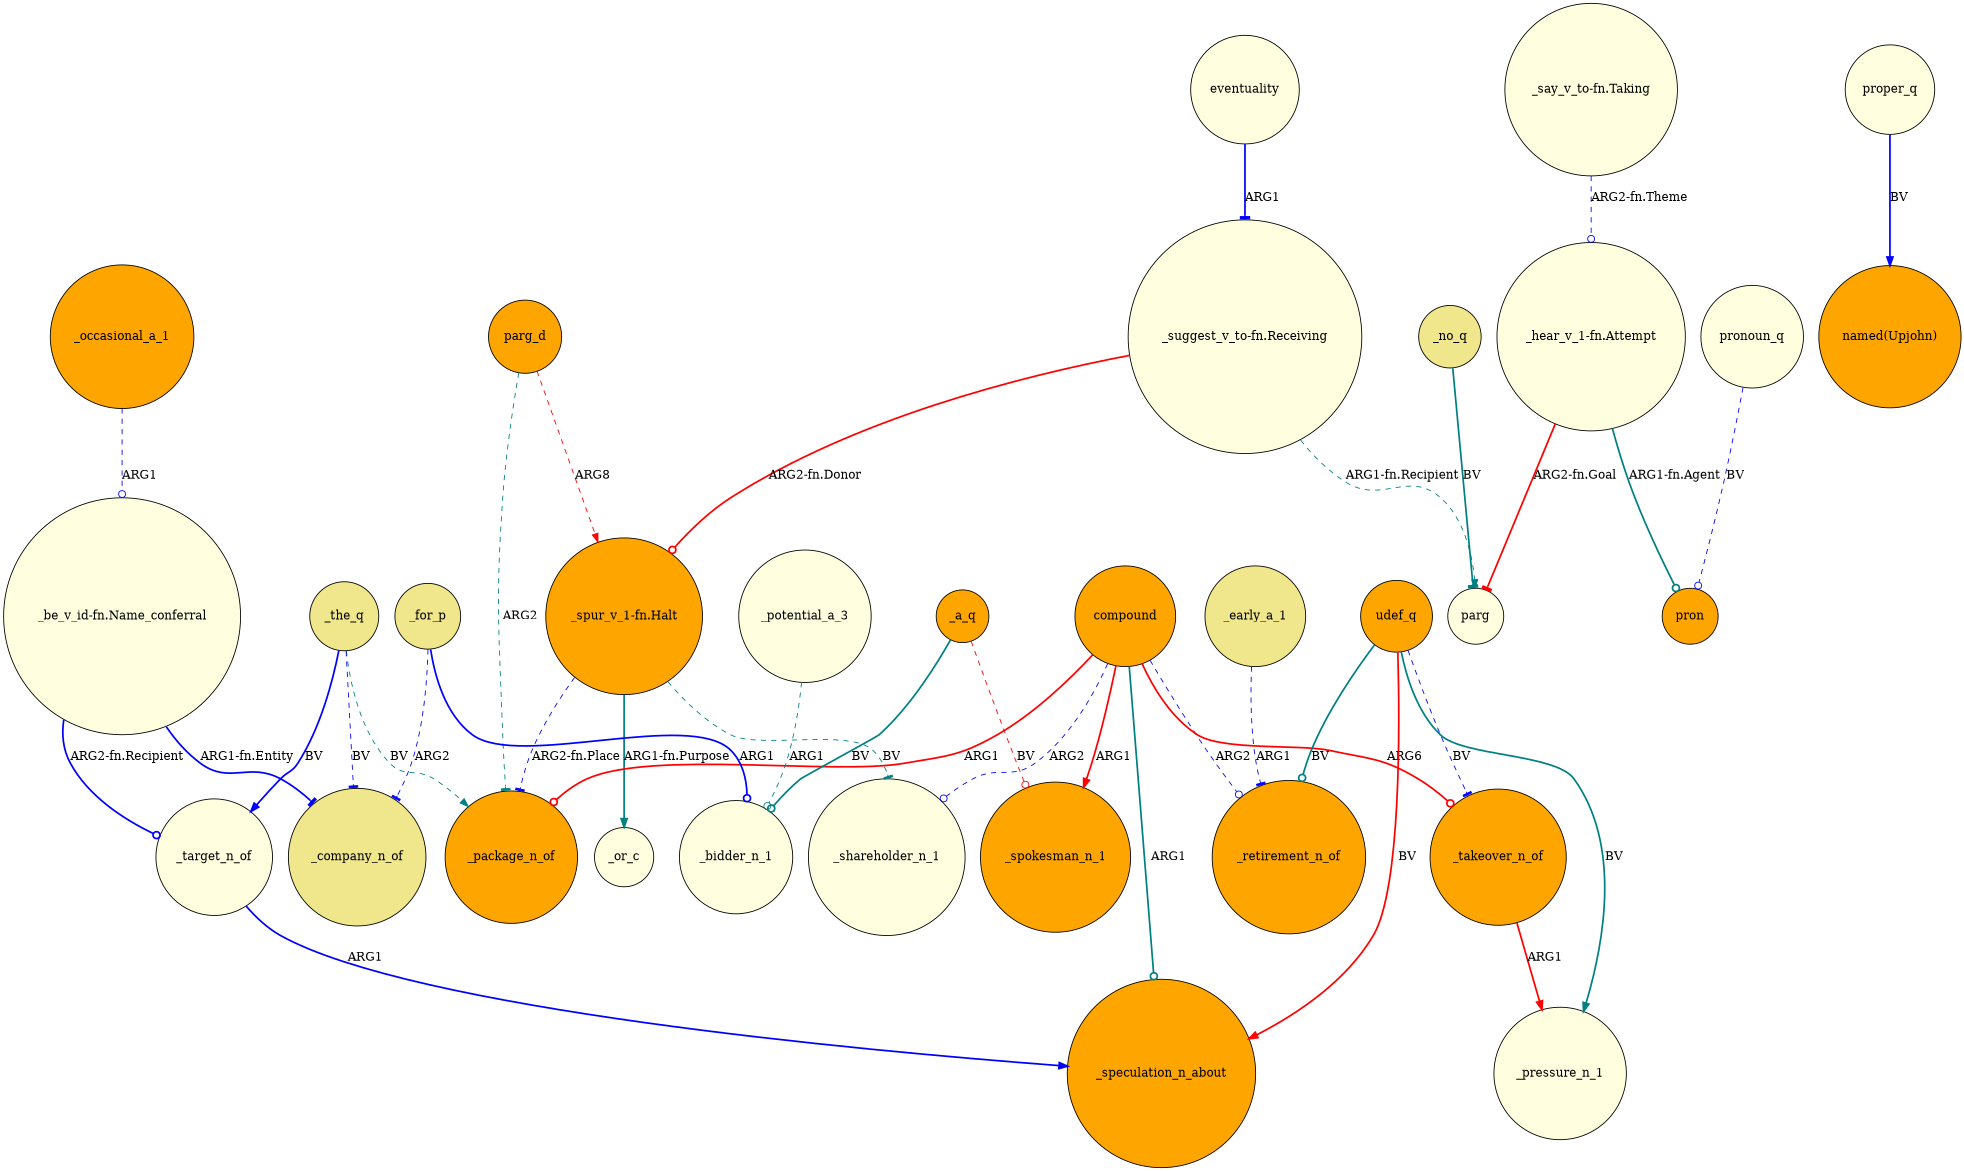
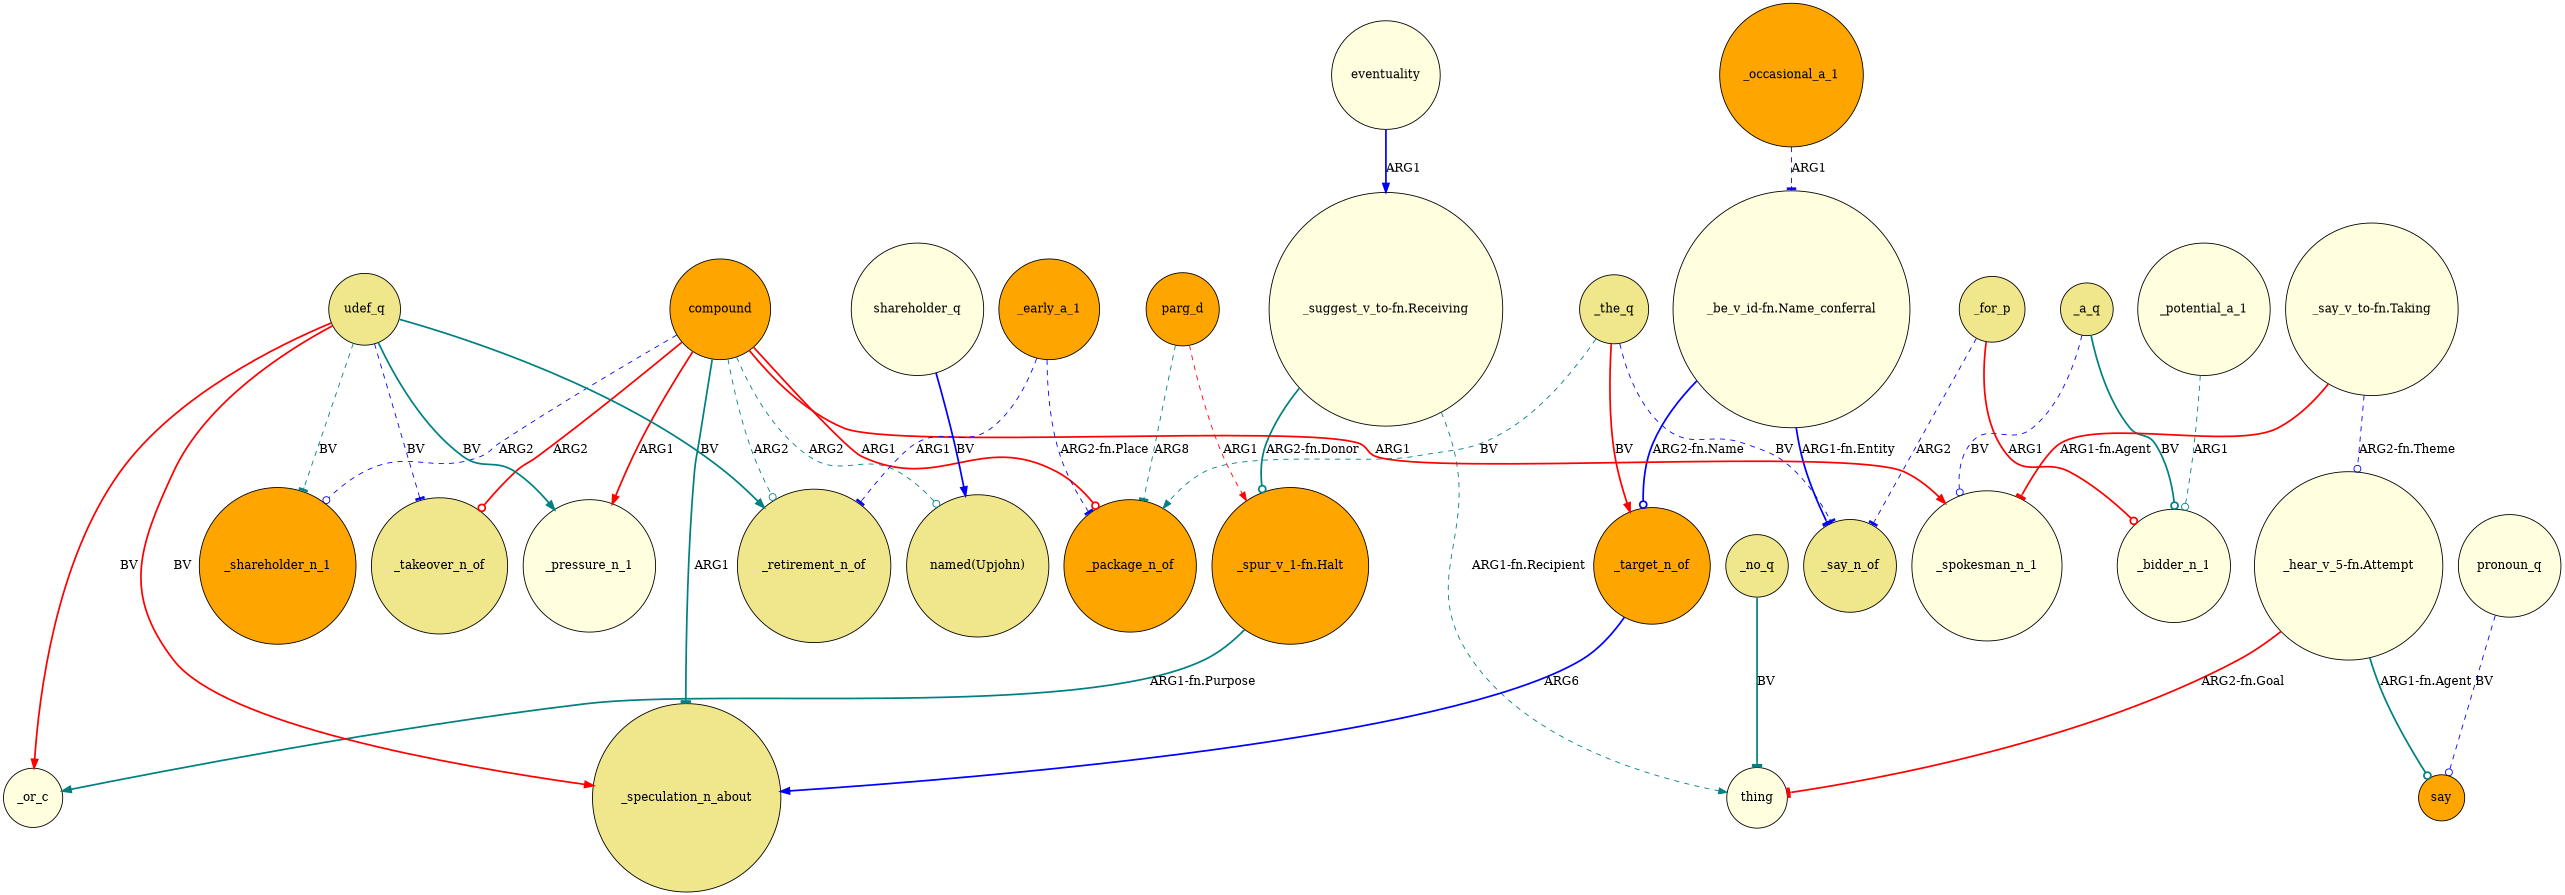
(1890, 90) -> (917, 309)
(1245, 180) -> (1386, 156)
(1591, 337) -> (2349, 566)
(1890, 337) -> (978, 566)
(888, 421) -> (1272, 431)
none -> (2170, 435)
(122, 449) -> (1791, 166)
none -> (815, 460)
(593, 476) -> (1241, 450)
none -> (109, 490)
(520, 616) -> (1172, 450)
(805, 616) -> (2204, 309)
(963, 616) -> (2087, 309)
(1255, 616) -> (1049, 309)
(1397, 616) -> (365, 309)
(1476, 616) -> (1757, 798)
(1690, 616) -> (2442, 798)
(1333, 707) -> (580, 386)
(997, 712) -> (2029, 430)
(1185, 717) -> (744, 428)
(542, 730) -> (1054, 430)
(312, 736) -> (1611, 425)
(775, 740) -> (329, 415)
(578, 743) -> (2017, 463)
(127, 757) -> (1698, 450)
(1405, 757) -> (571, 450)
(1141, 820) -> (690, 528)
(214, 857) -> (1652, 566)
(357, 857) -> (1850, 566)
(887, 857) -> (278, 566)
(1056, 857) -> (1987, 566)
(1289, 857) -> (814, 566)
(1498, 857) -> (440, 566)
(365, 957) -> (1562, 682)
(1528, 962) -> (655, 415)
(1161, 1073) -> (687, 798)
